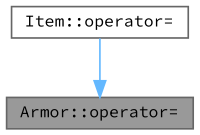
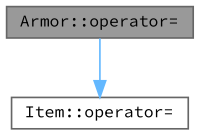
(100, 60) -> (100, 60)
